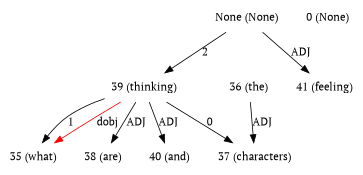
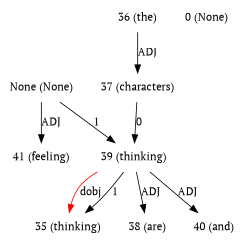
(205, 53) -> (97, 122)
(196, 120) -> (136, 118)
(33, 157) -> (68, 227)
